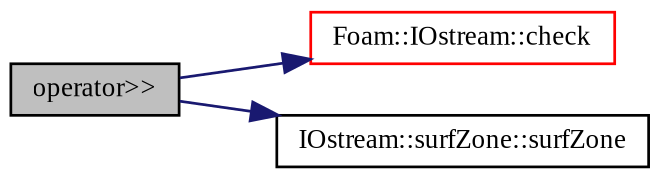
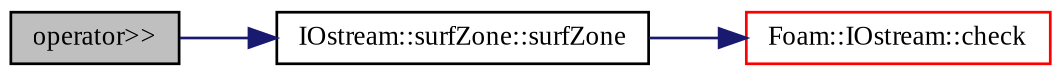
(231, 71) -> (684, 38)
